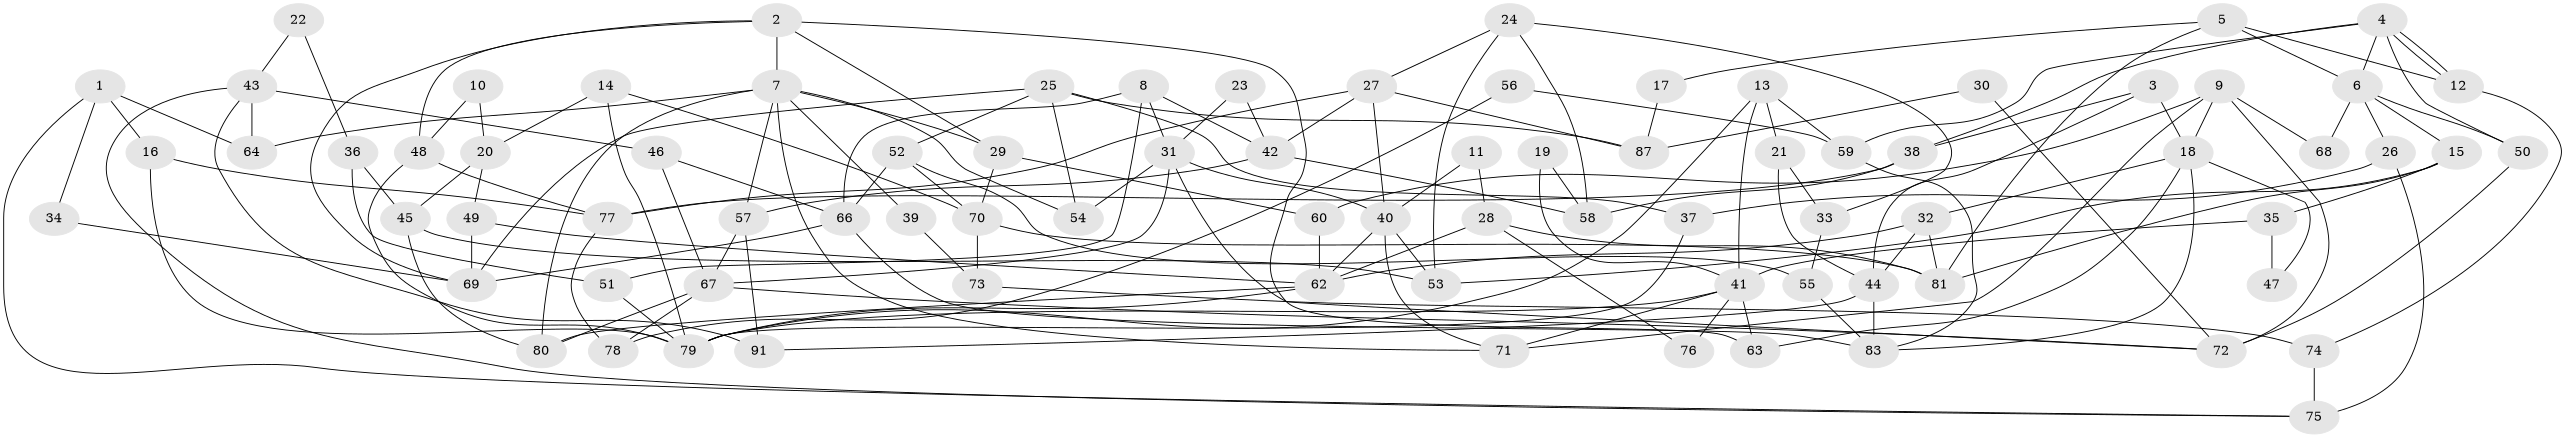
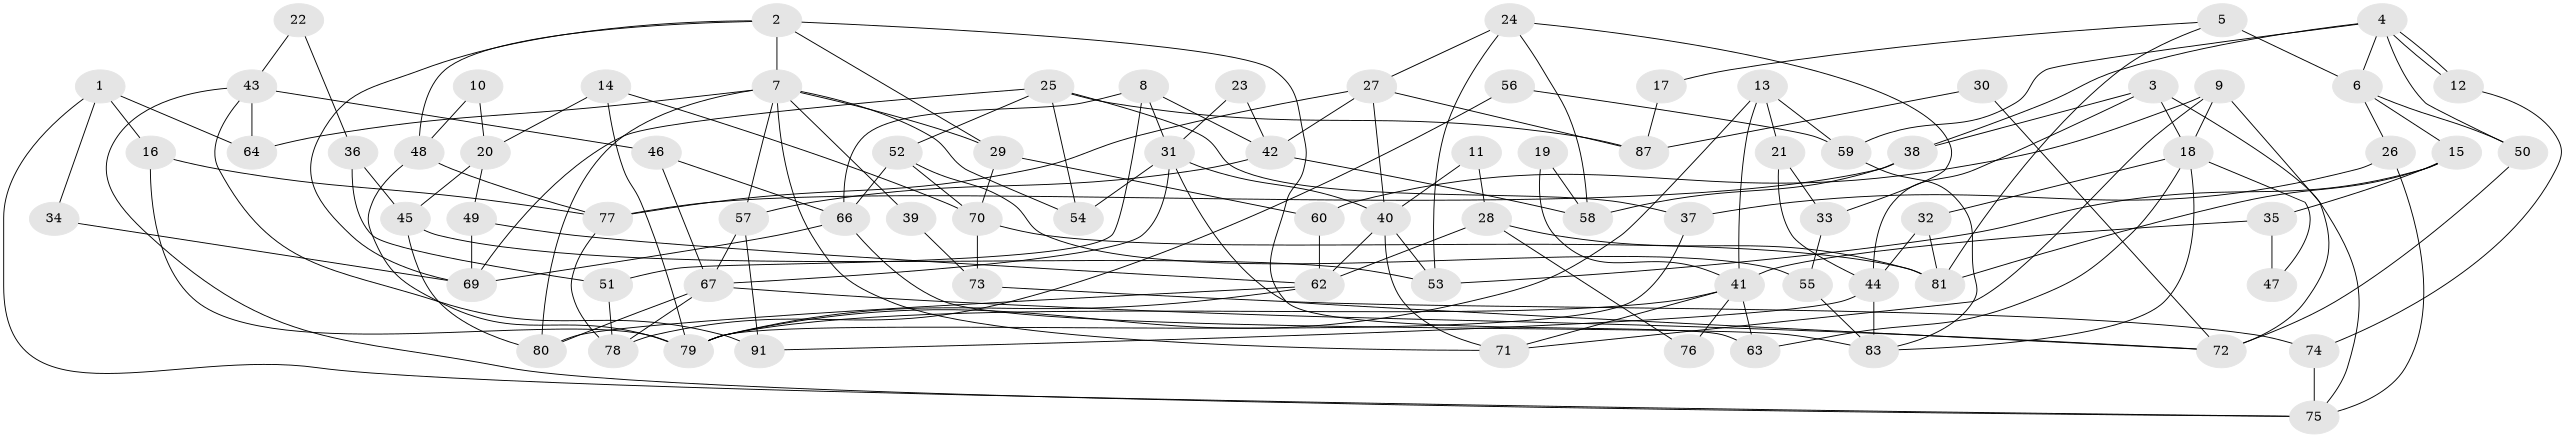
(2340, 53) -> none
(2324, 153) -> none
none -> (2334, 225)
(1623, 254) -> none
(648, 318) -> (610, 314)
